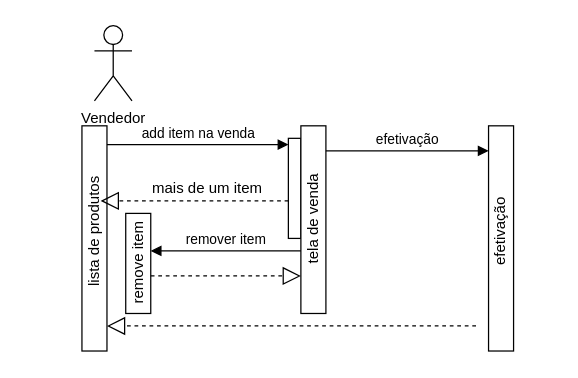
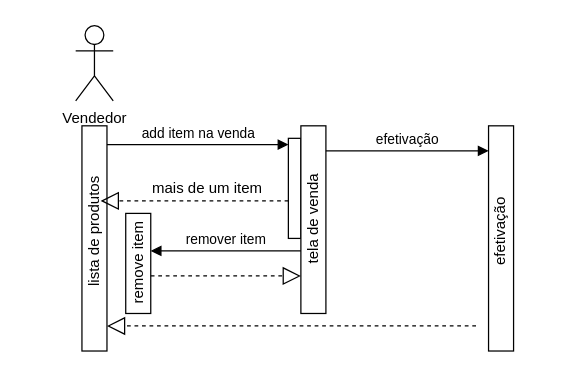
(113, 63) -> (94, 63)
